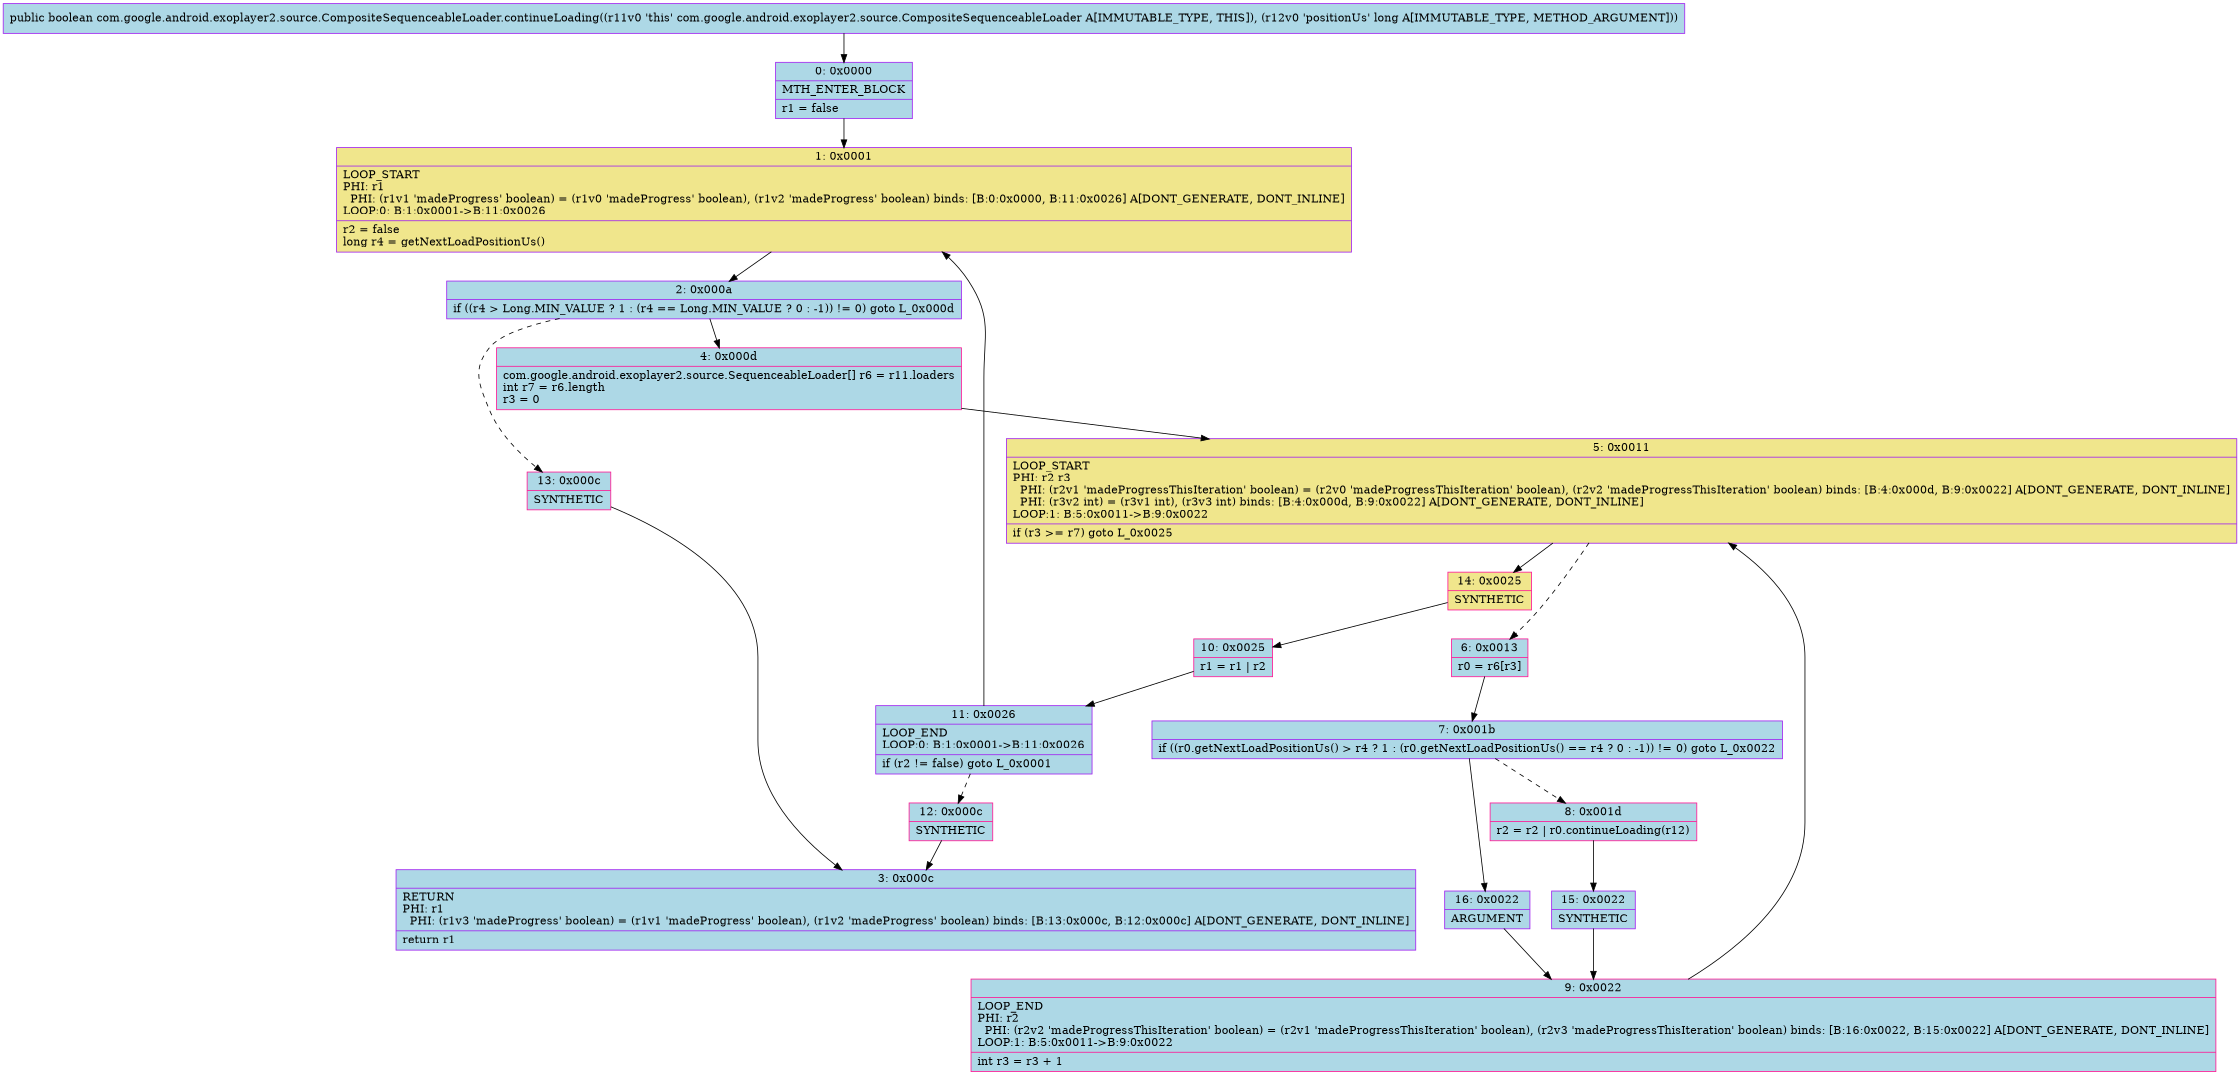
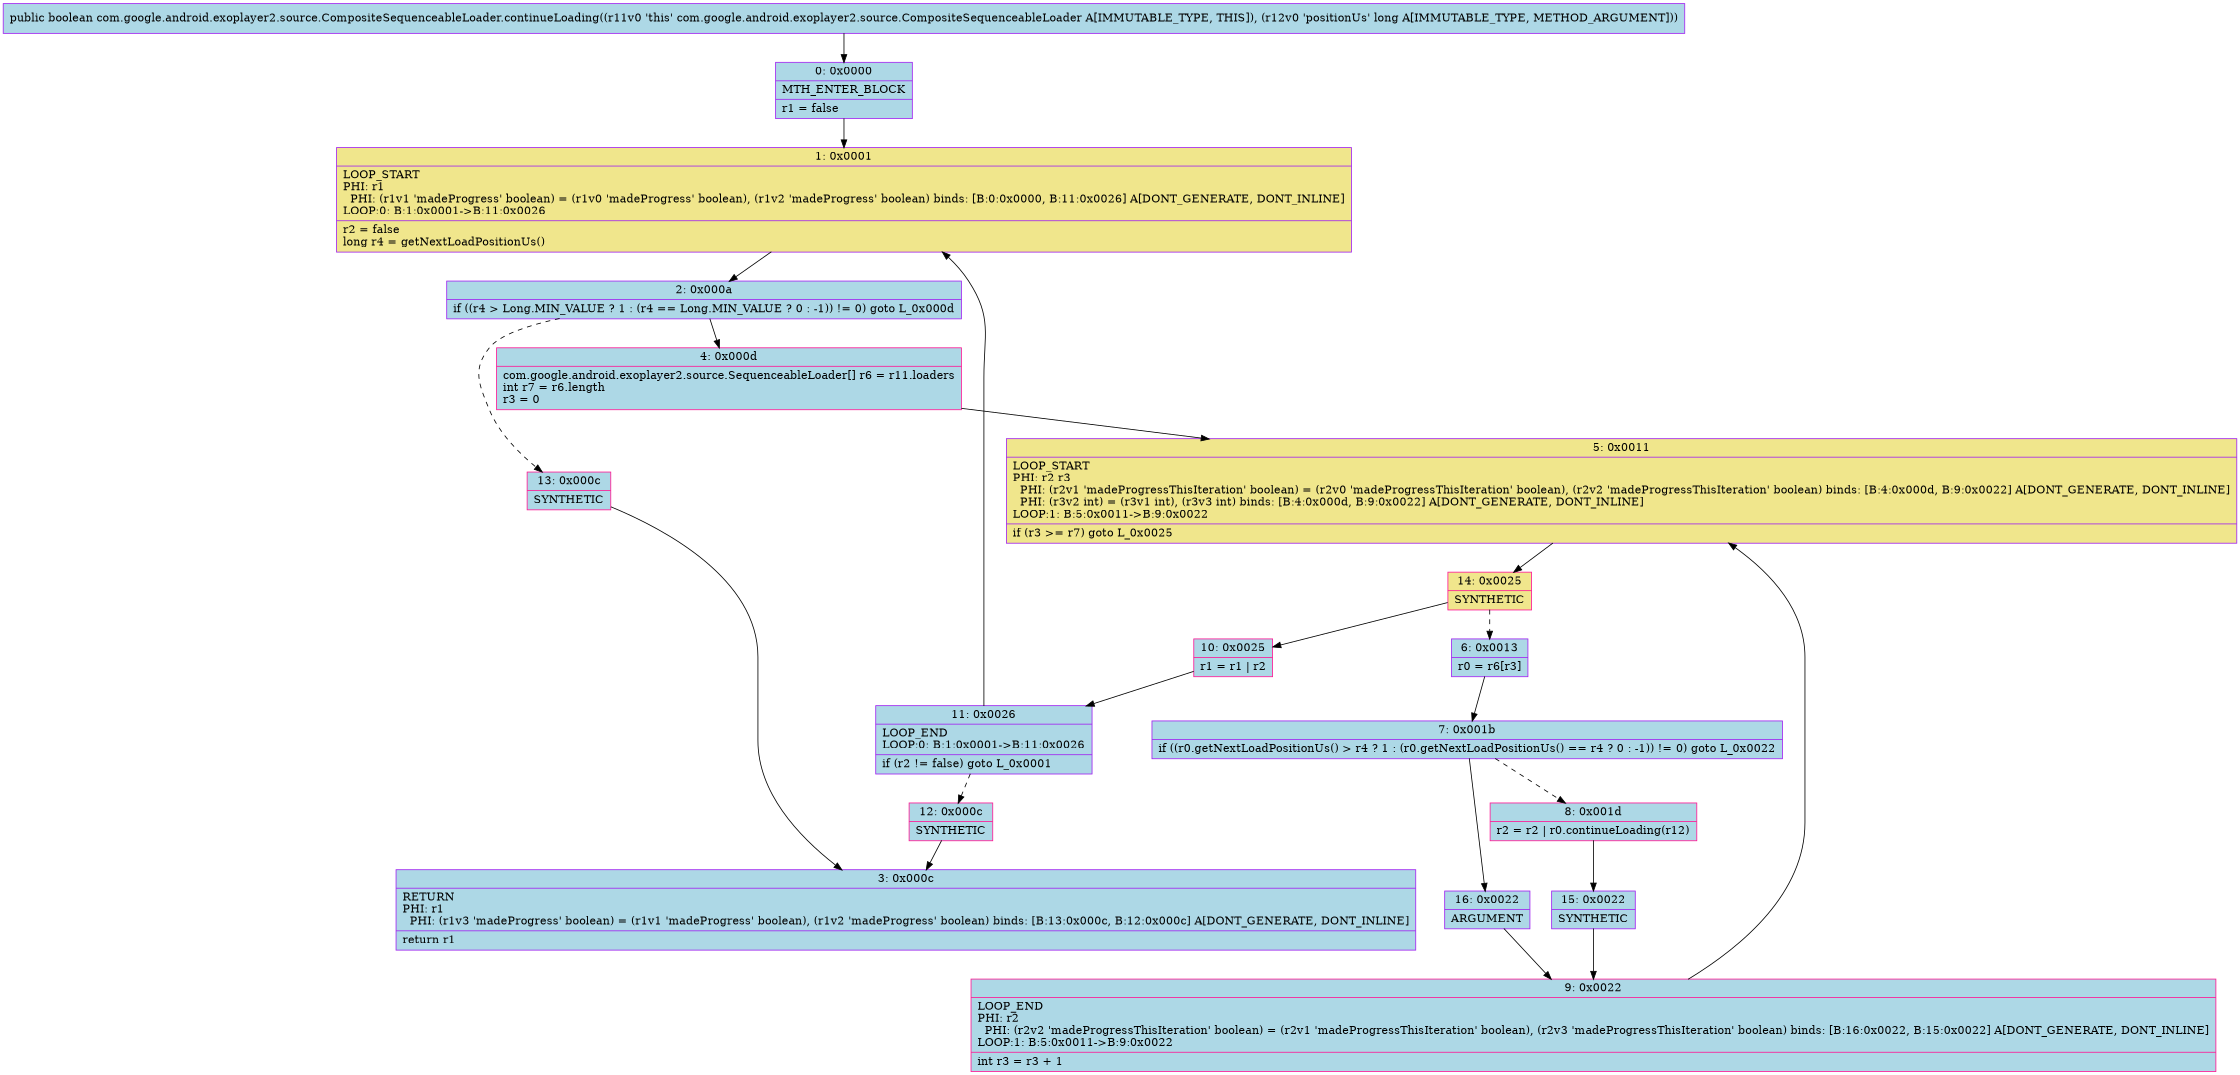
(1555, 590) -> (1490, 620)
(1490, 658) -> (1490, 658)
